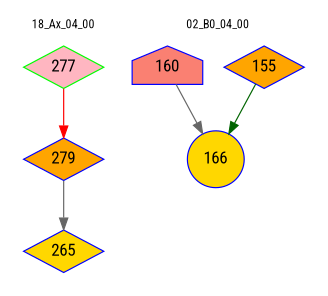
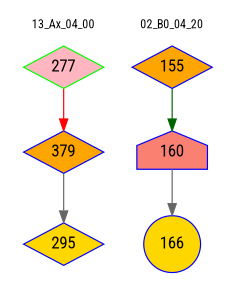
(64, 25) -> (64, 25)
(218, 25) -> (172, 25)
(245, 104) -> (172, 104)
(64, 159) -> (64, 152)
(64, 251) -> (64, 244)
